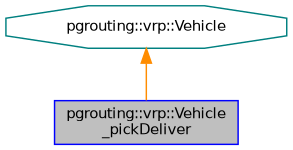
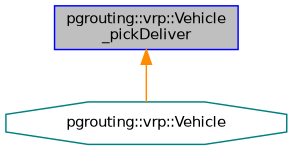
(146, 82) -> (146, 83)
